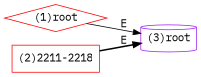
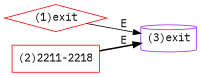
(56, 18) -> (56, 18)
(169, 38) -> (169, 38)
